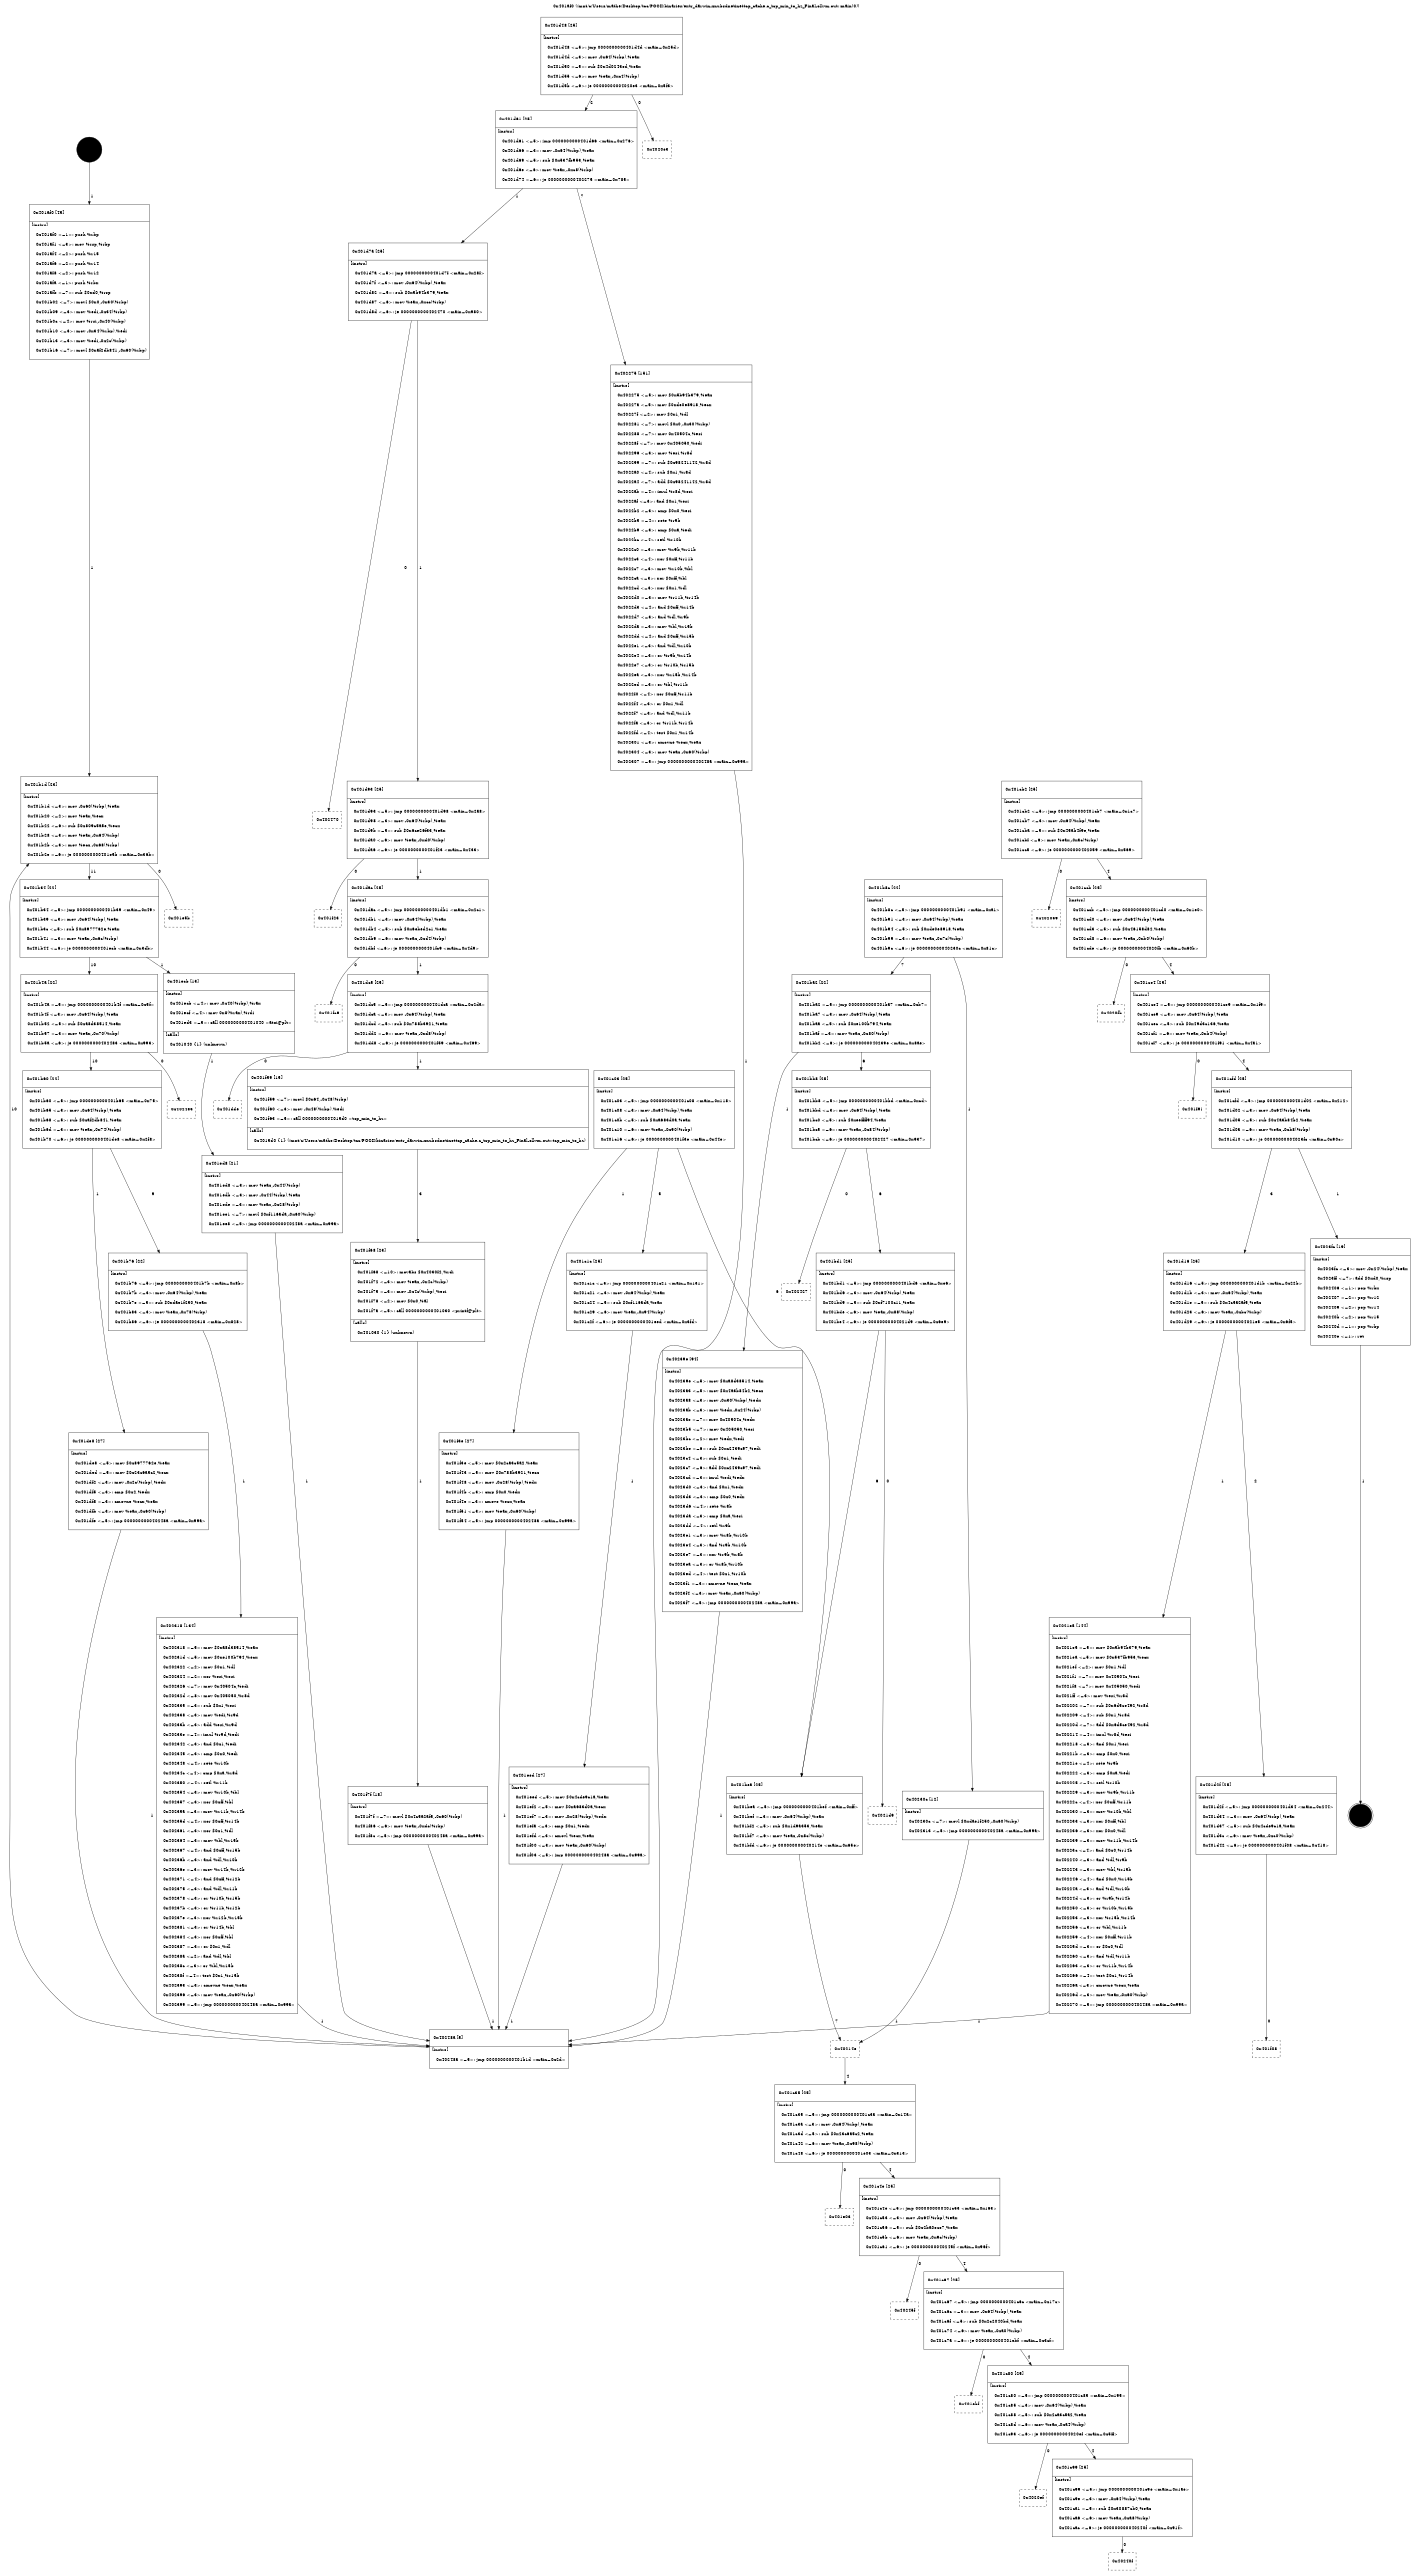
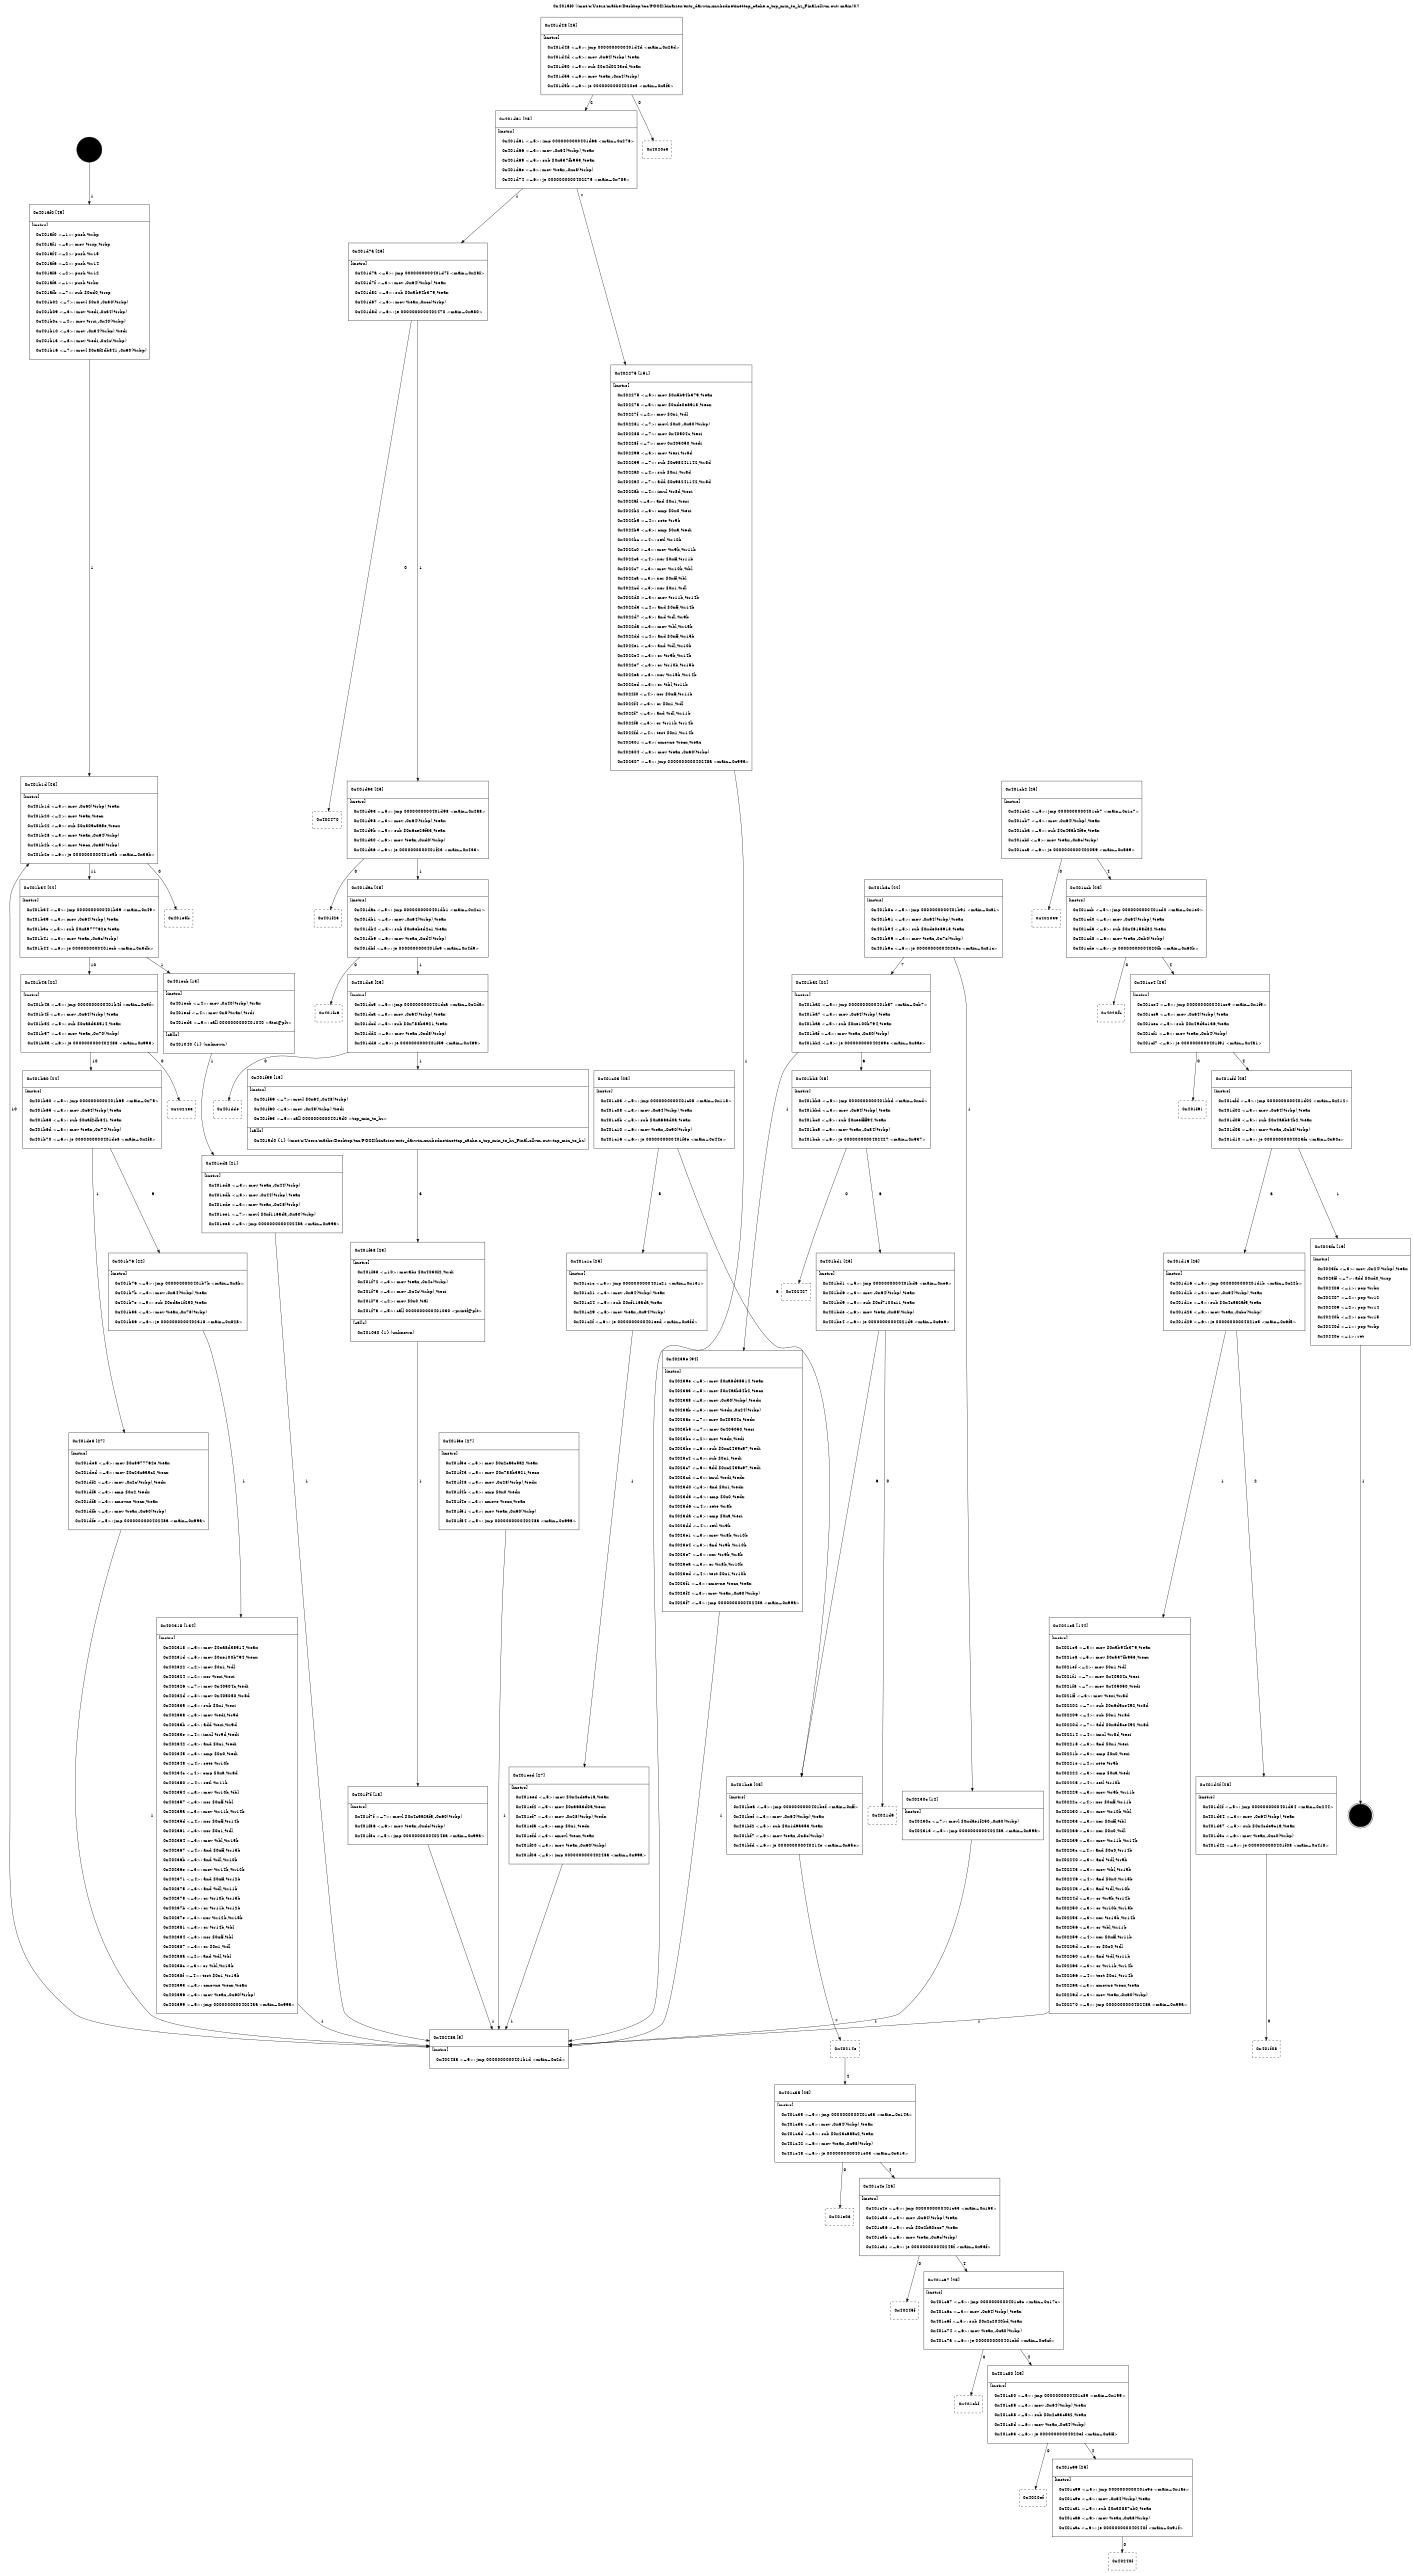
(547, 1279) -> none
(935, 1952) -> (832, 2025)
